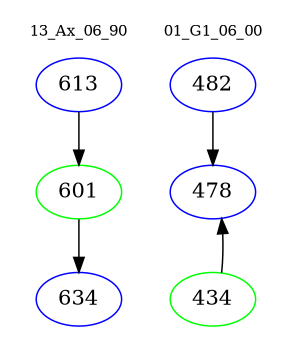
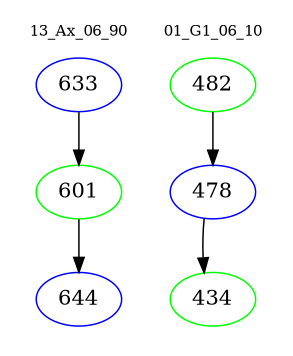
(214, 32) -> (214, 32)
(79, 85) -> (79, 85)
(213, 85) -> (213, 85)
(223, 253) -> (203, 238)
(79, 299) -> (79, 299)
